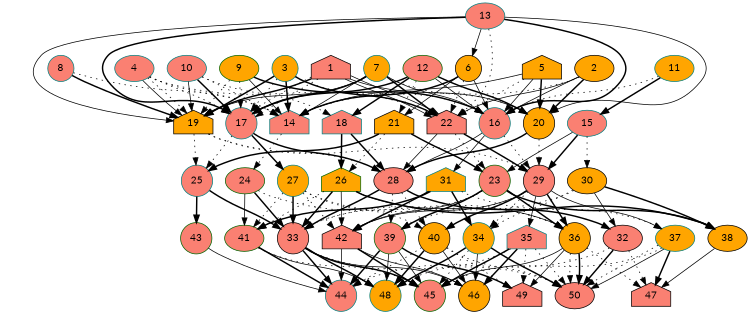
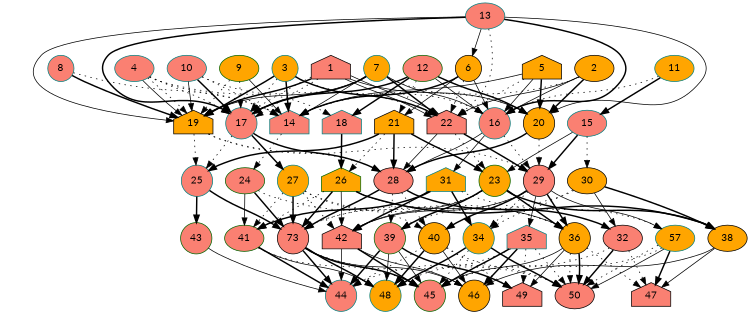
(365, 92) -> none
(362, 146) -> (394, 143)
(495, 181) -> (495, 181)
(293, 238) -> (293, 238)
(675, 238) -> (675, 238)
(477, 263) -> (649, 265)
